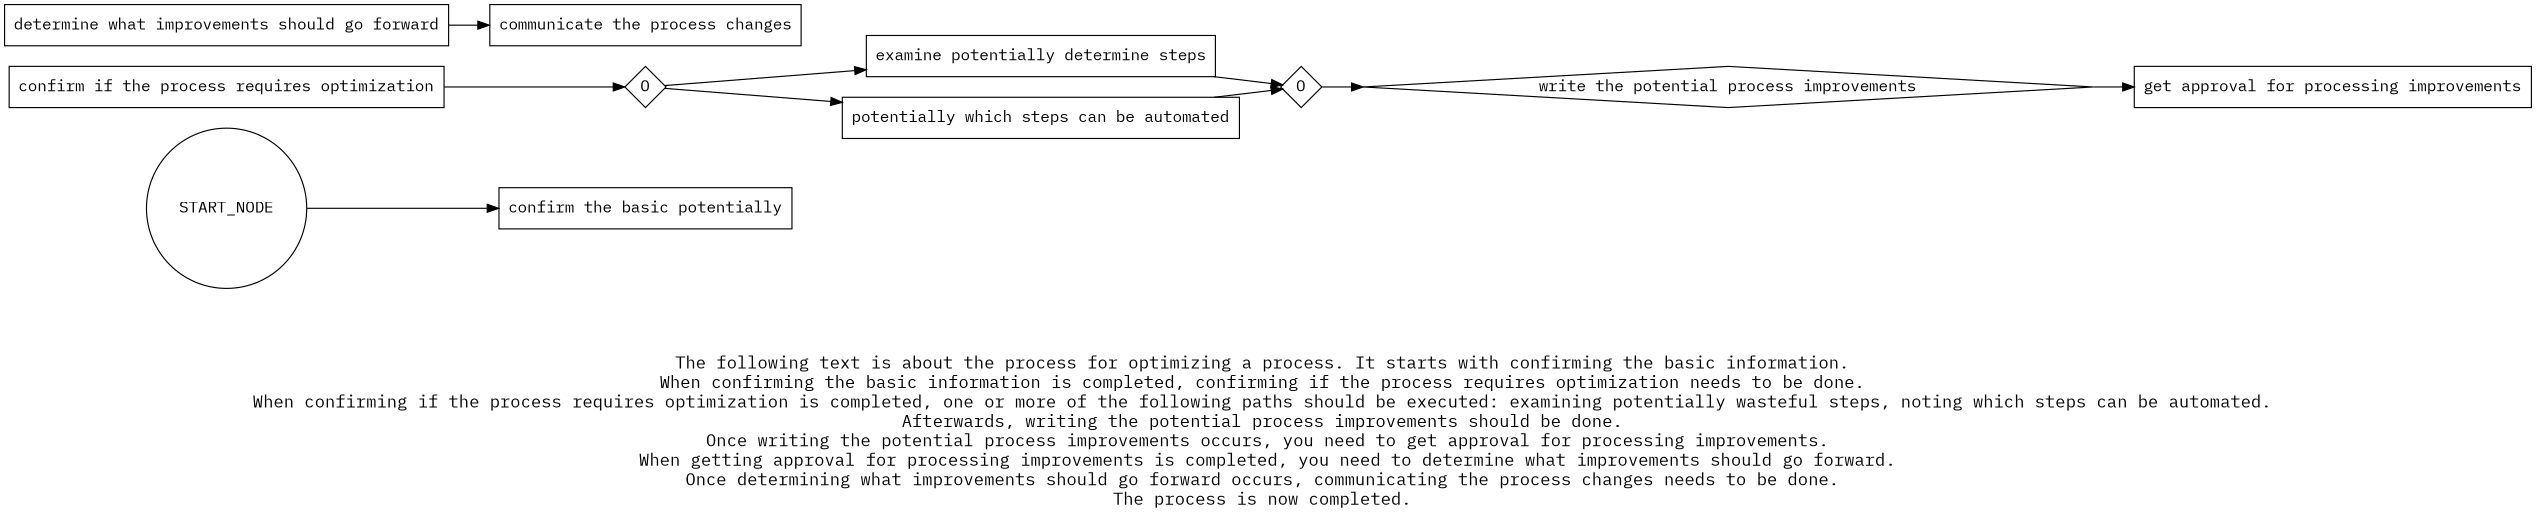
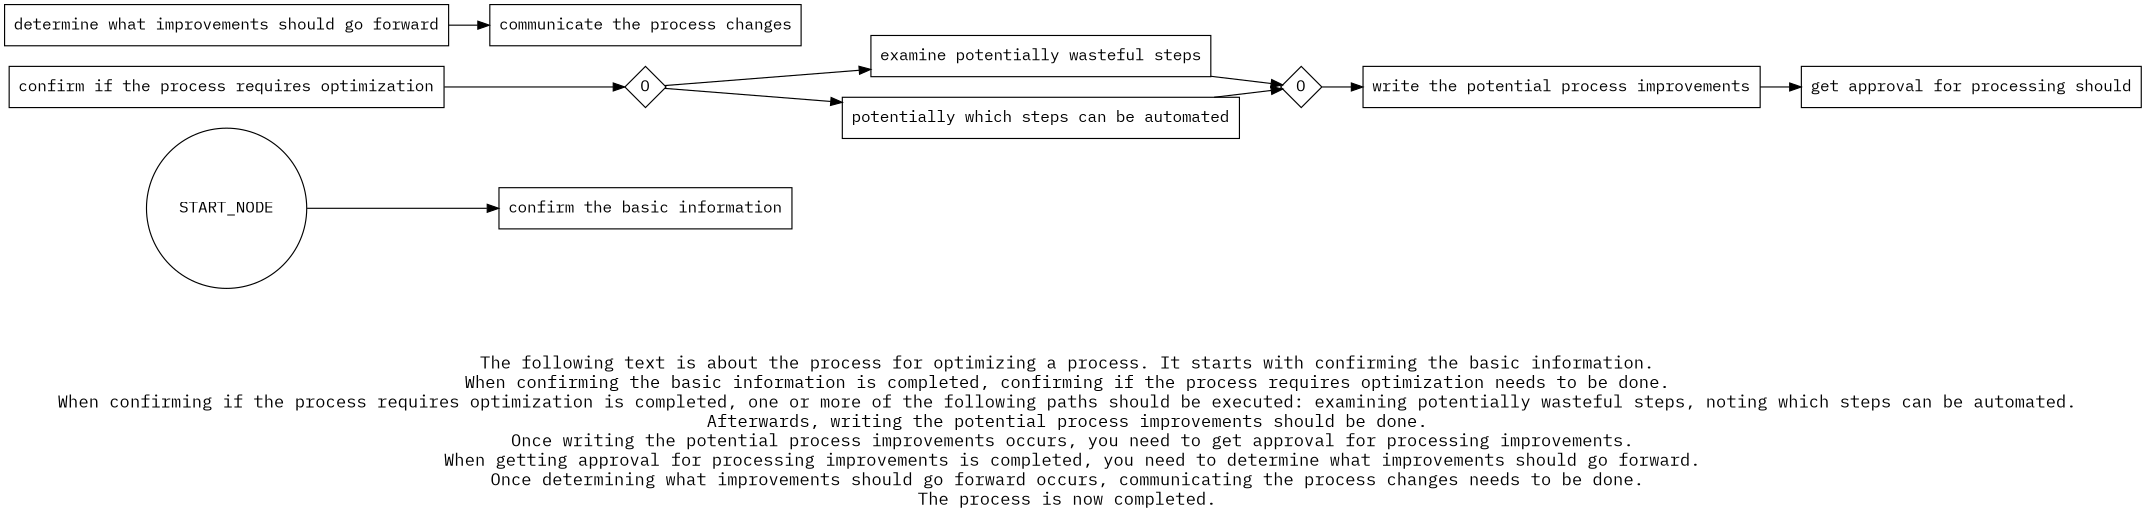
(1041, 56) -> (1041, 56)
(1728, 87) -> (1562, 87)
(2333, 87) -> (1971, 87)
(645, 208) -> (645, 208)
